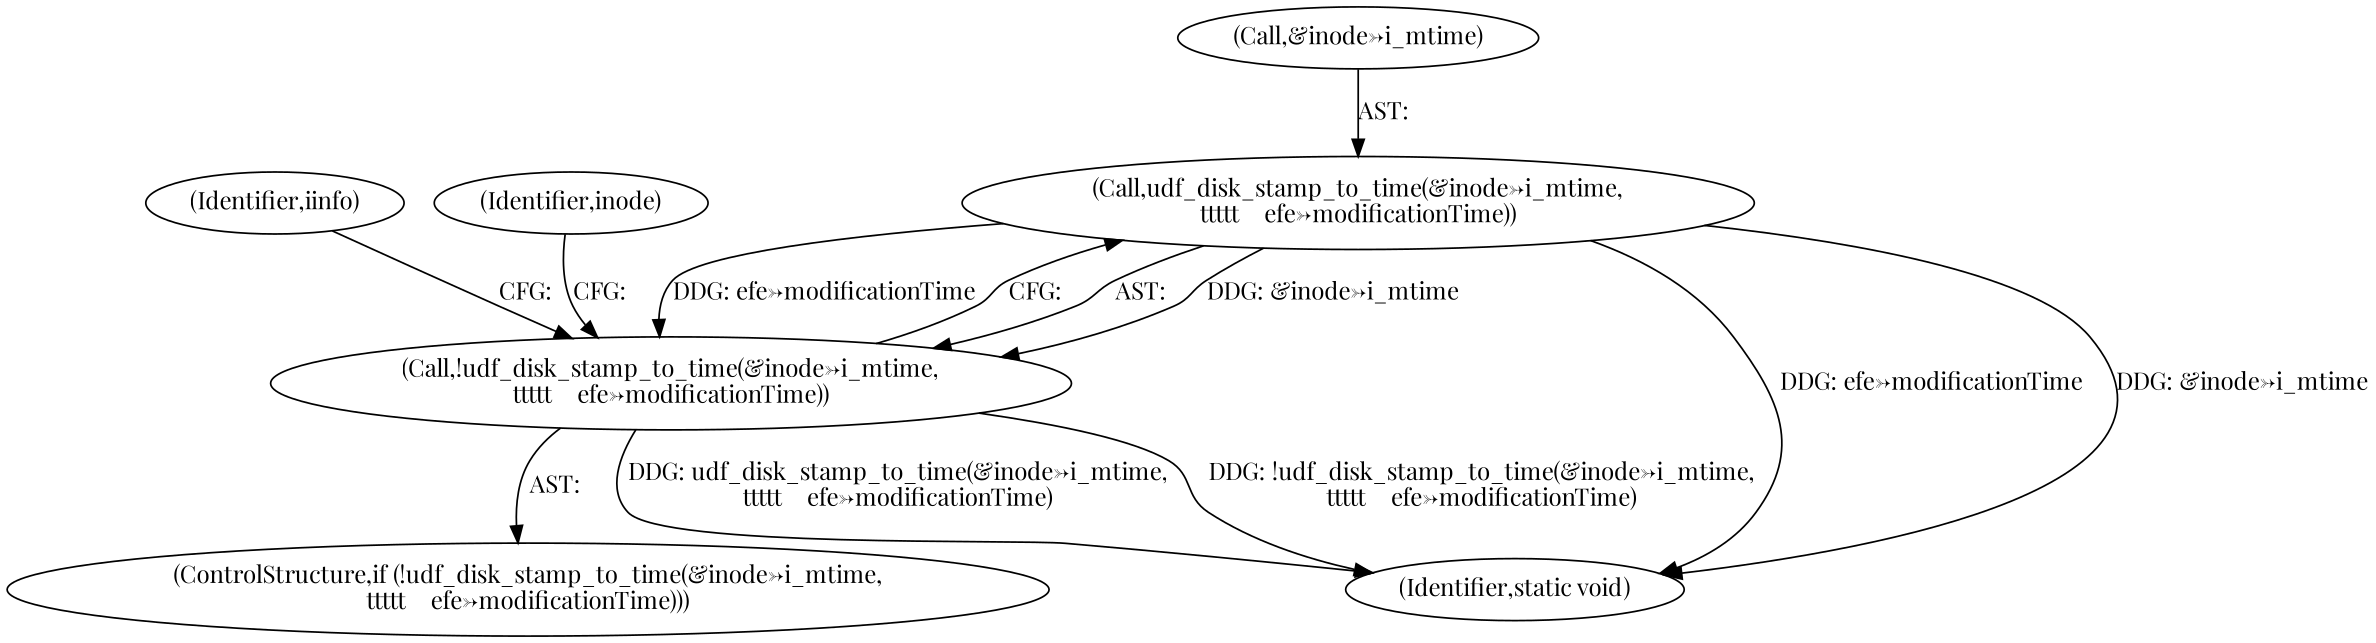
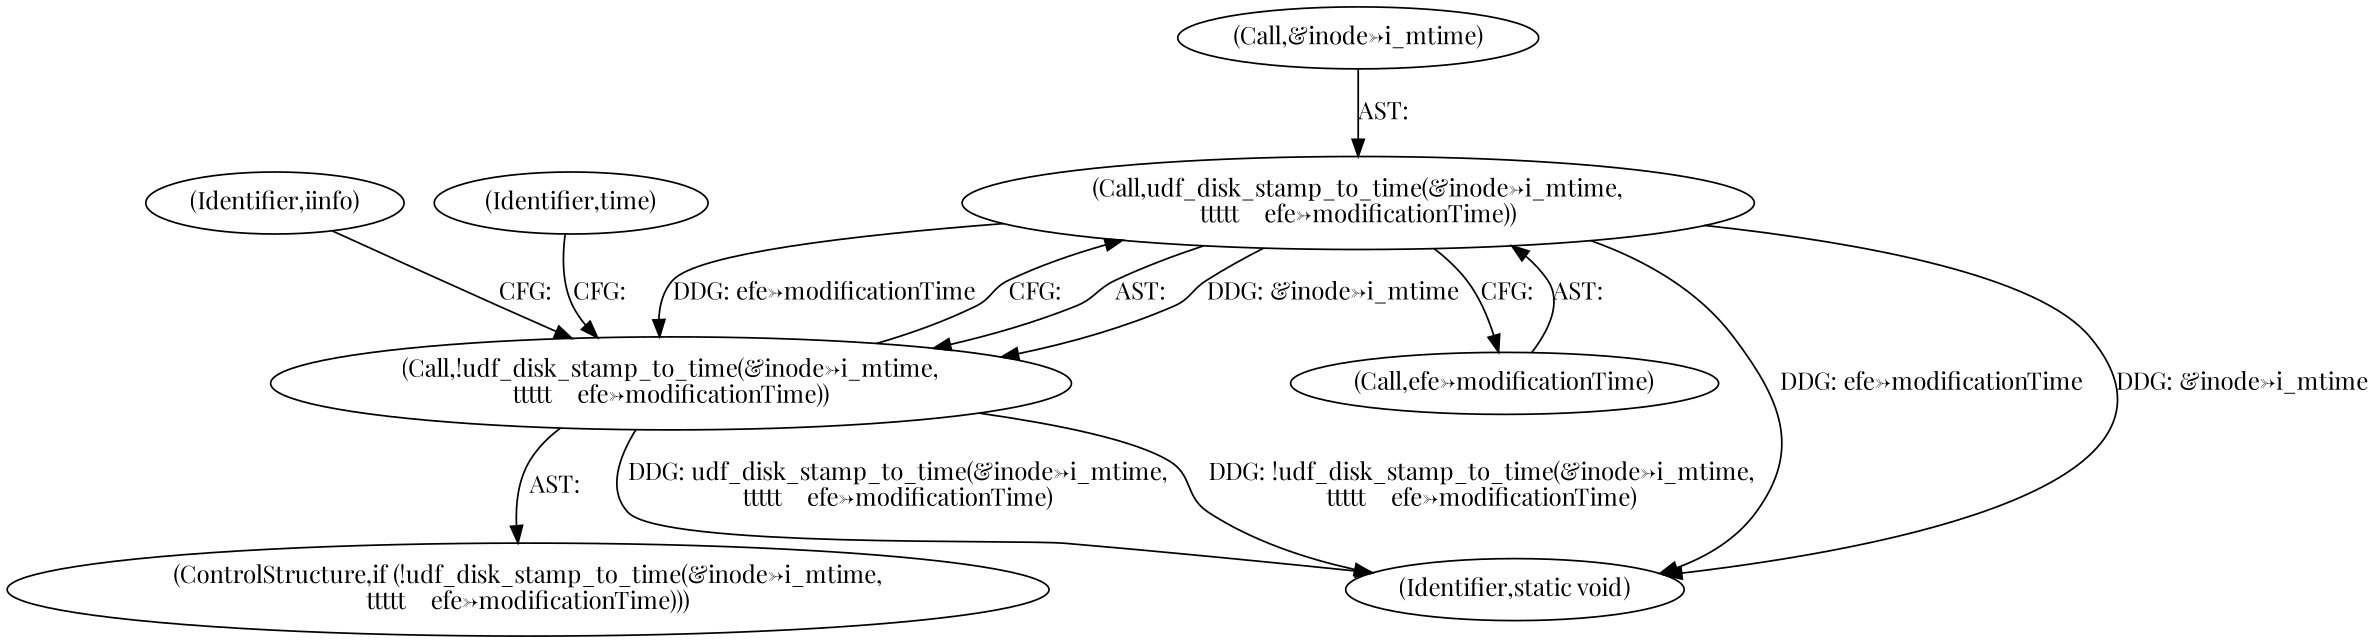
(571, 203) -> (571, 203)
none -> (1505, 383)
